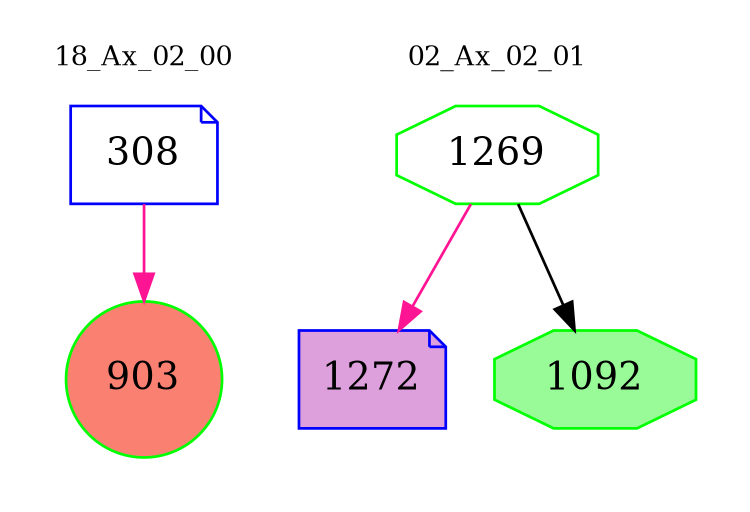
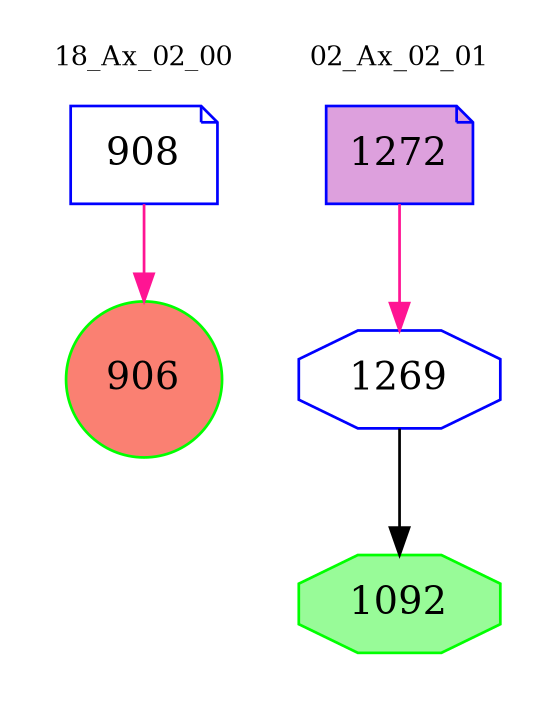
(144, 155) -> (144, 155)
(497, 155) -> (400, 379)
(442, 255) -> (400, 254)
(144, 379) -> (144, 379)
